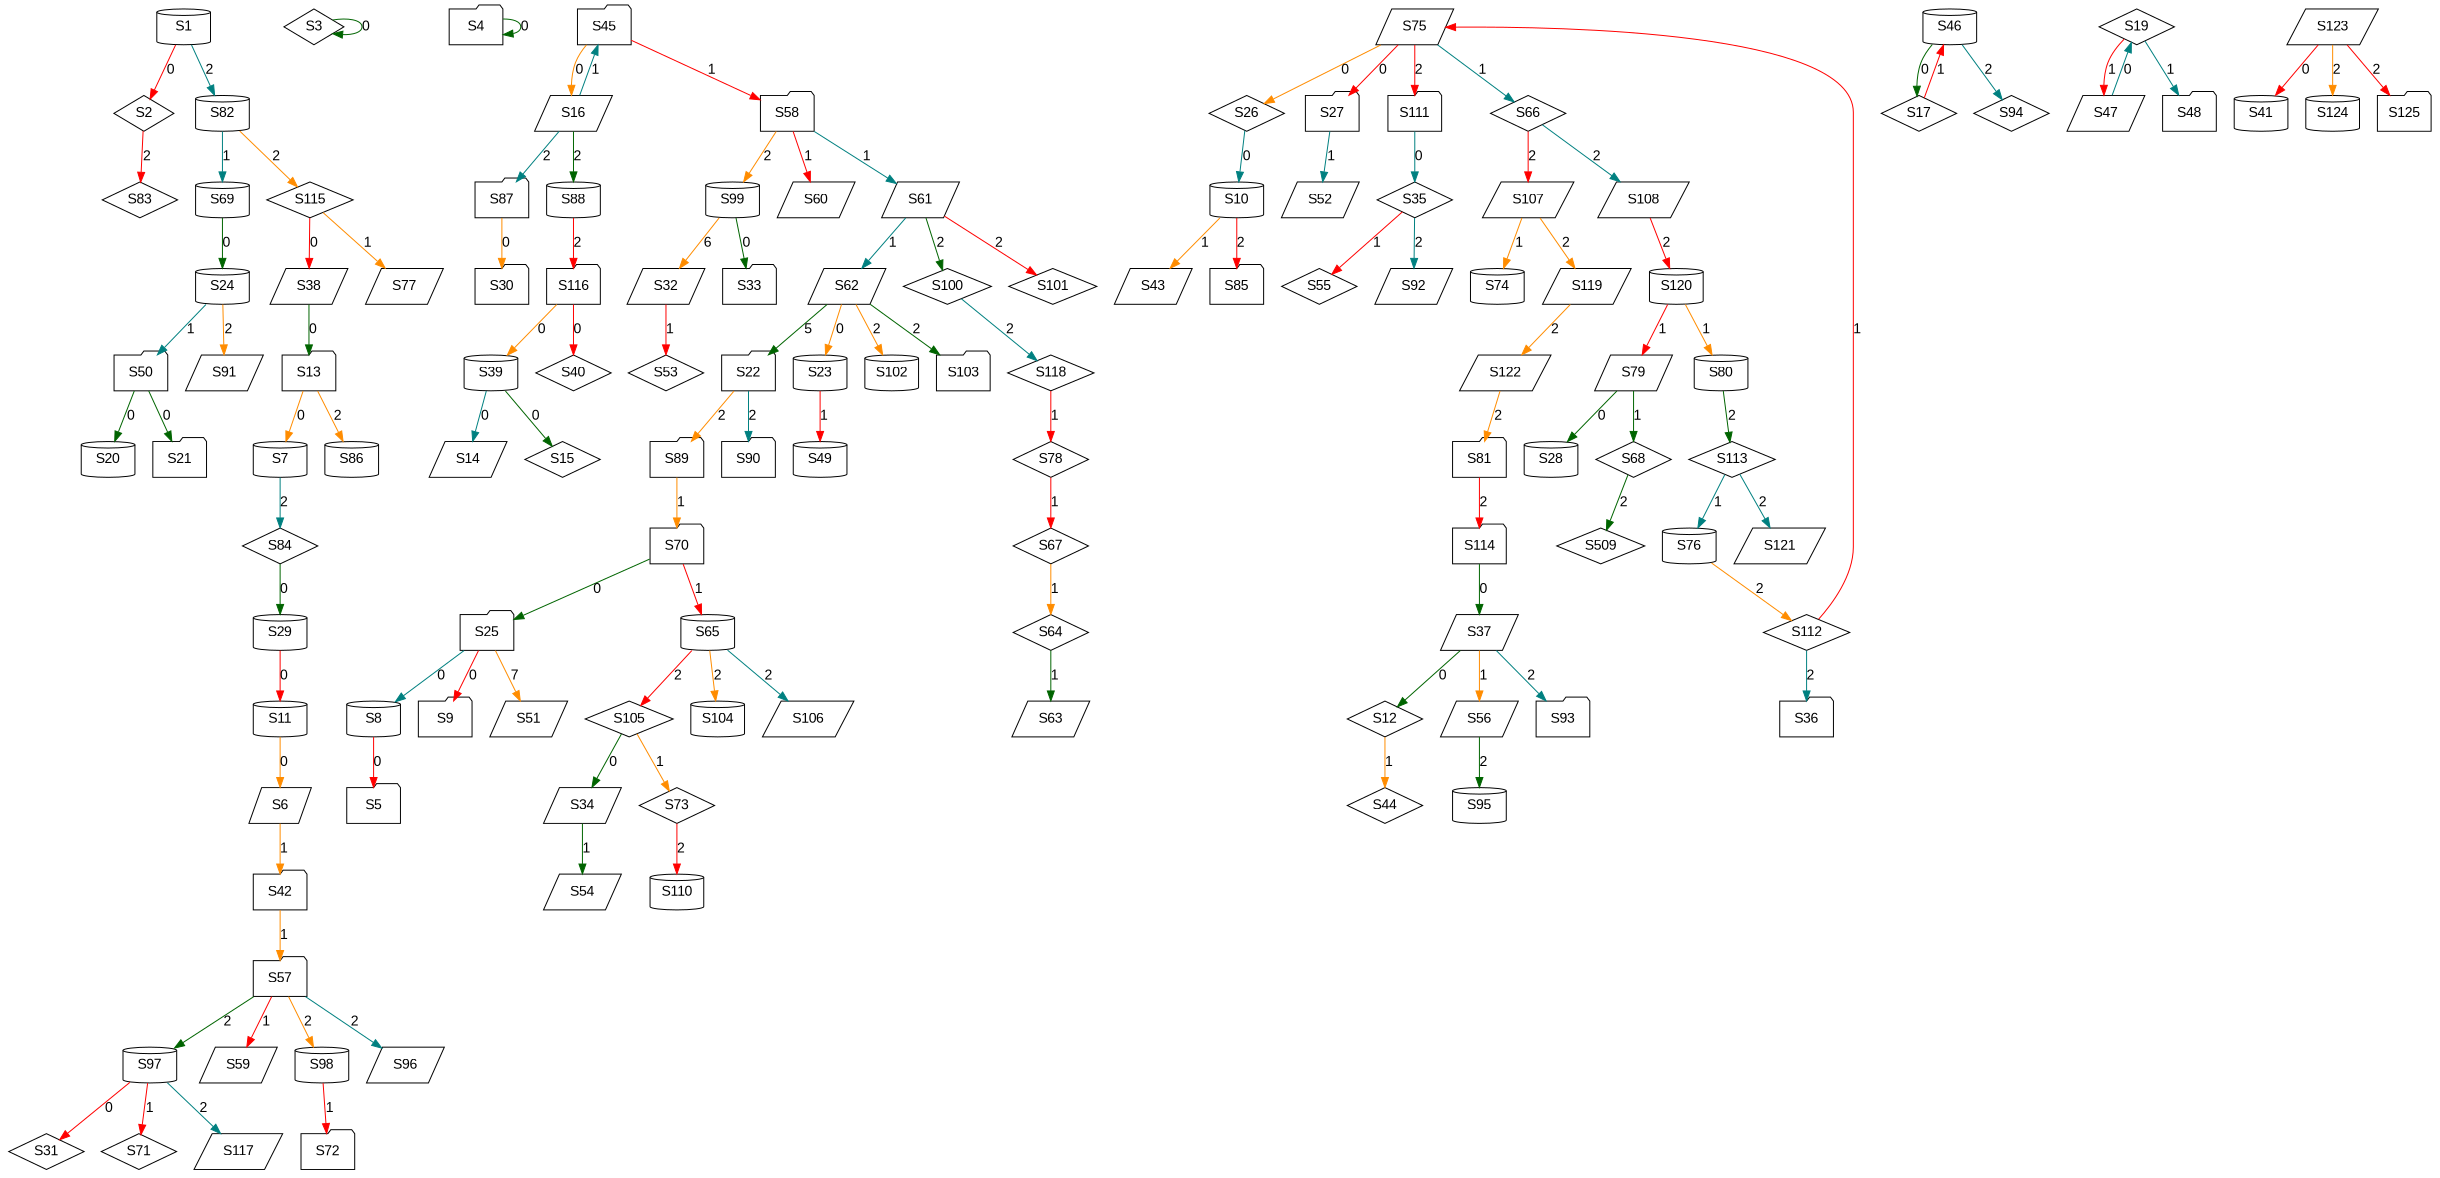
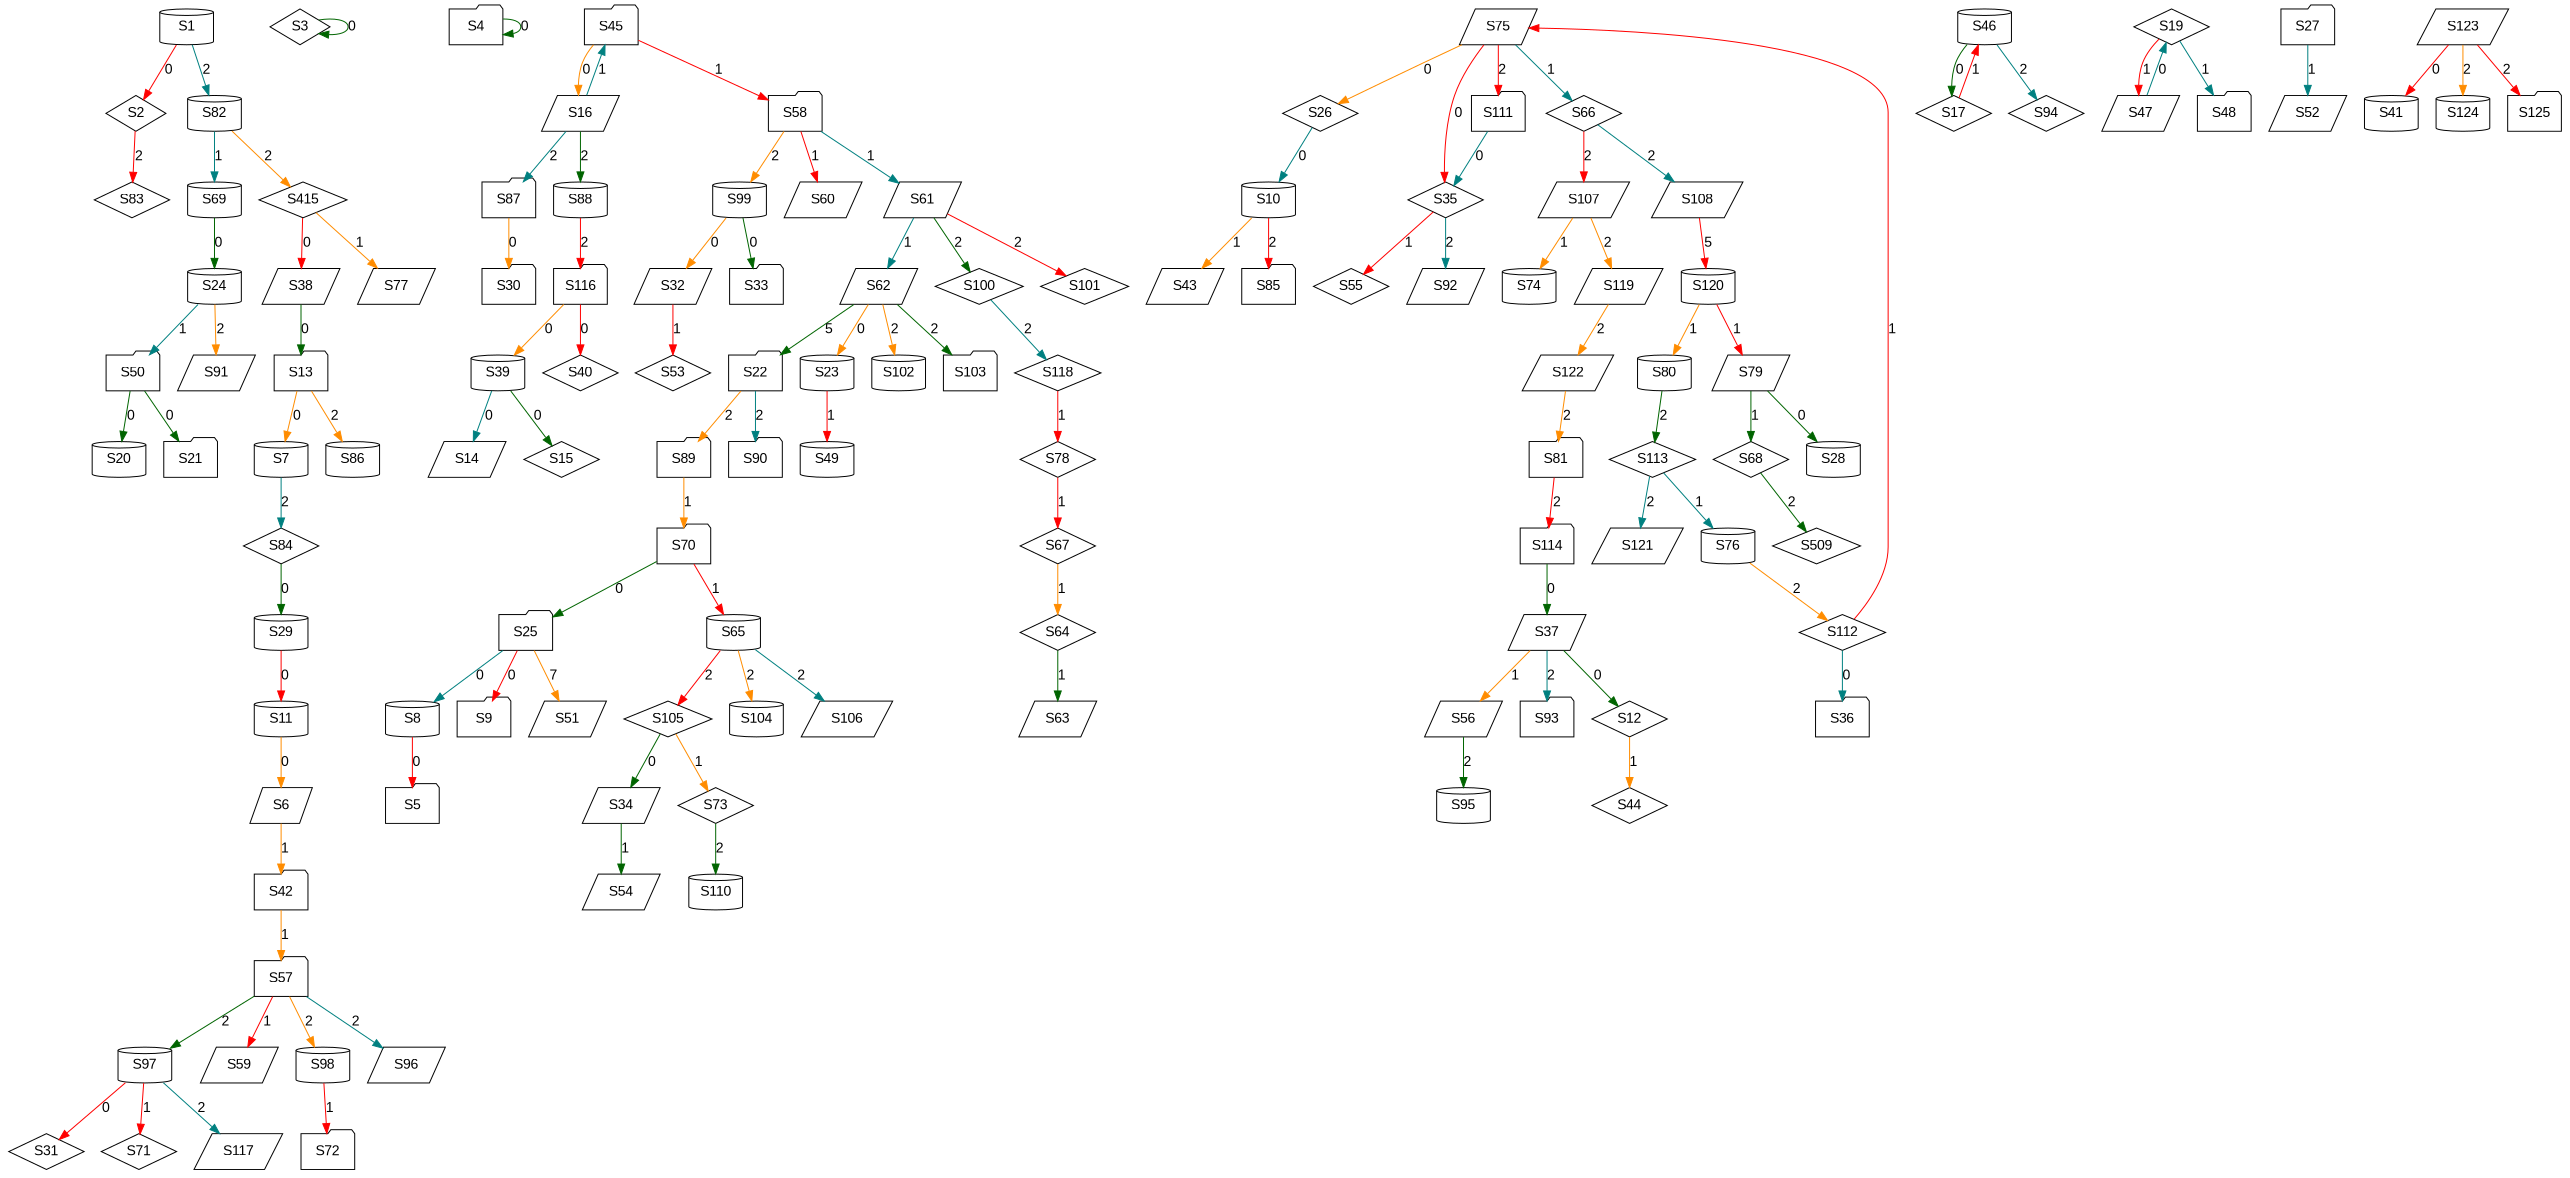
(1377, 66) -> (1452, 105)
(310, 200) -> (303, 200)
(708, 243) -> (715, 243)
(1666, 243) -> (1708, 243)
(1811, 676) -> (1846, 676)
(677, 844) -> (716, 844)
